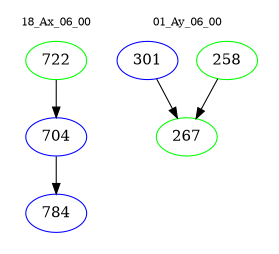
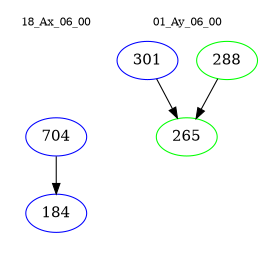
(56, 60) -> none
(227, 60) -> (227, 60)
(187, 137) -> (187, 137)
(56, 213) -> (56, 213)
